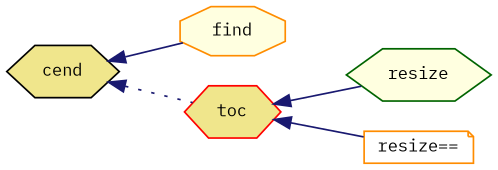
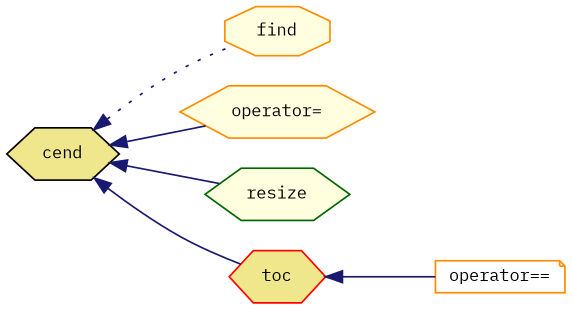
(154, 50) -> (168, 77)
(326, 93) -> (173, 175)
(159, 94) -> (171, 231)
none -> (277, 112)
(419, 147) -> (500, 277)
